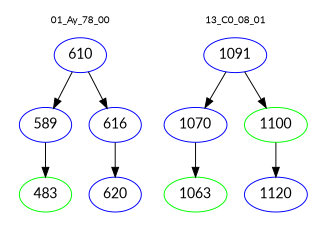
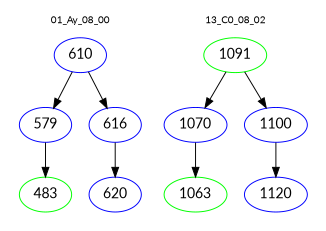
(80, 21) -> (80, 21)
(236, 21) -> (236, 21)
(235, 55) -> (235, 55)
(45, 125) -> (45, 125)
(276, 125) -> (276, 125)
